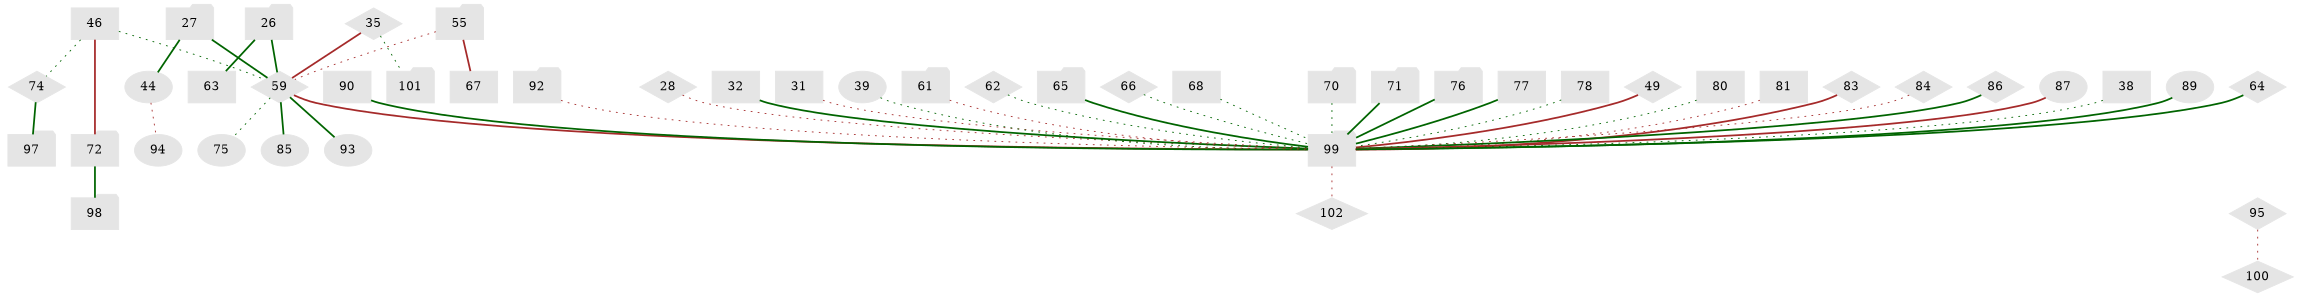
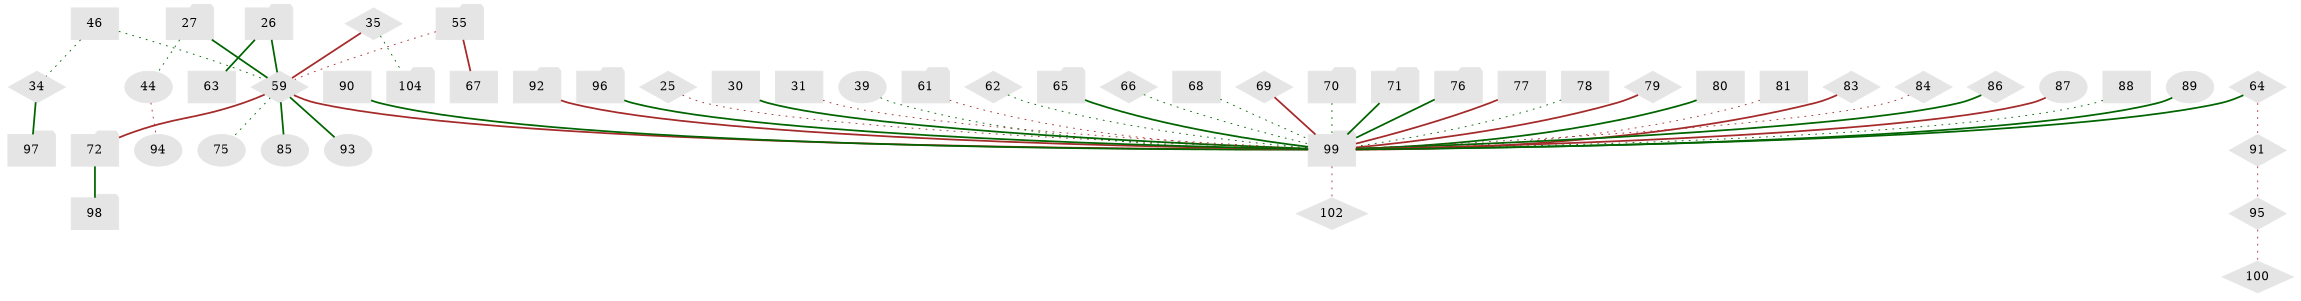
(169, 56) -> (169, 56)
(37, 87) -> (37, 87)
(95, 87) -> (192, 117)
(411, 87) -> (411, 87)
none -> (600, 87)
(668, 87) -> (668, 87)
(736, 87) -> (736, 87)
none -> (1264, 87)
(1653, 87) -> (1653, 87)
(2127, 87) -> (2127, 87)
(1428, 124) -> (1428, 124)
(1545, 133) -> (1545, 133)
(933, 139) -> (765, 128)
none -> (2258, 150)
